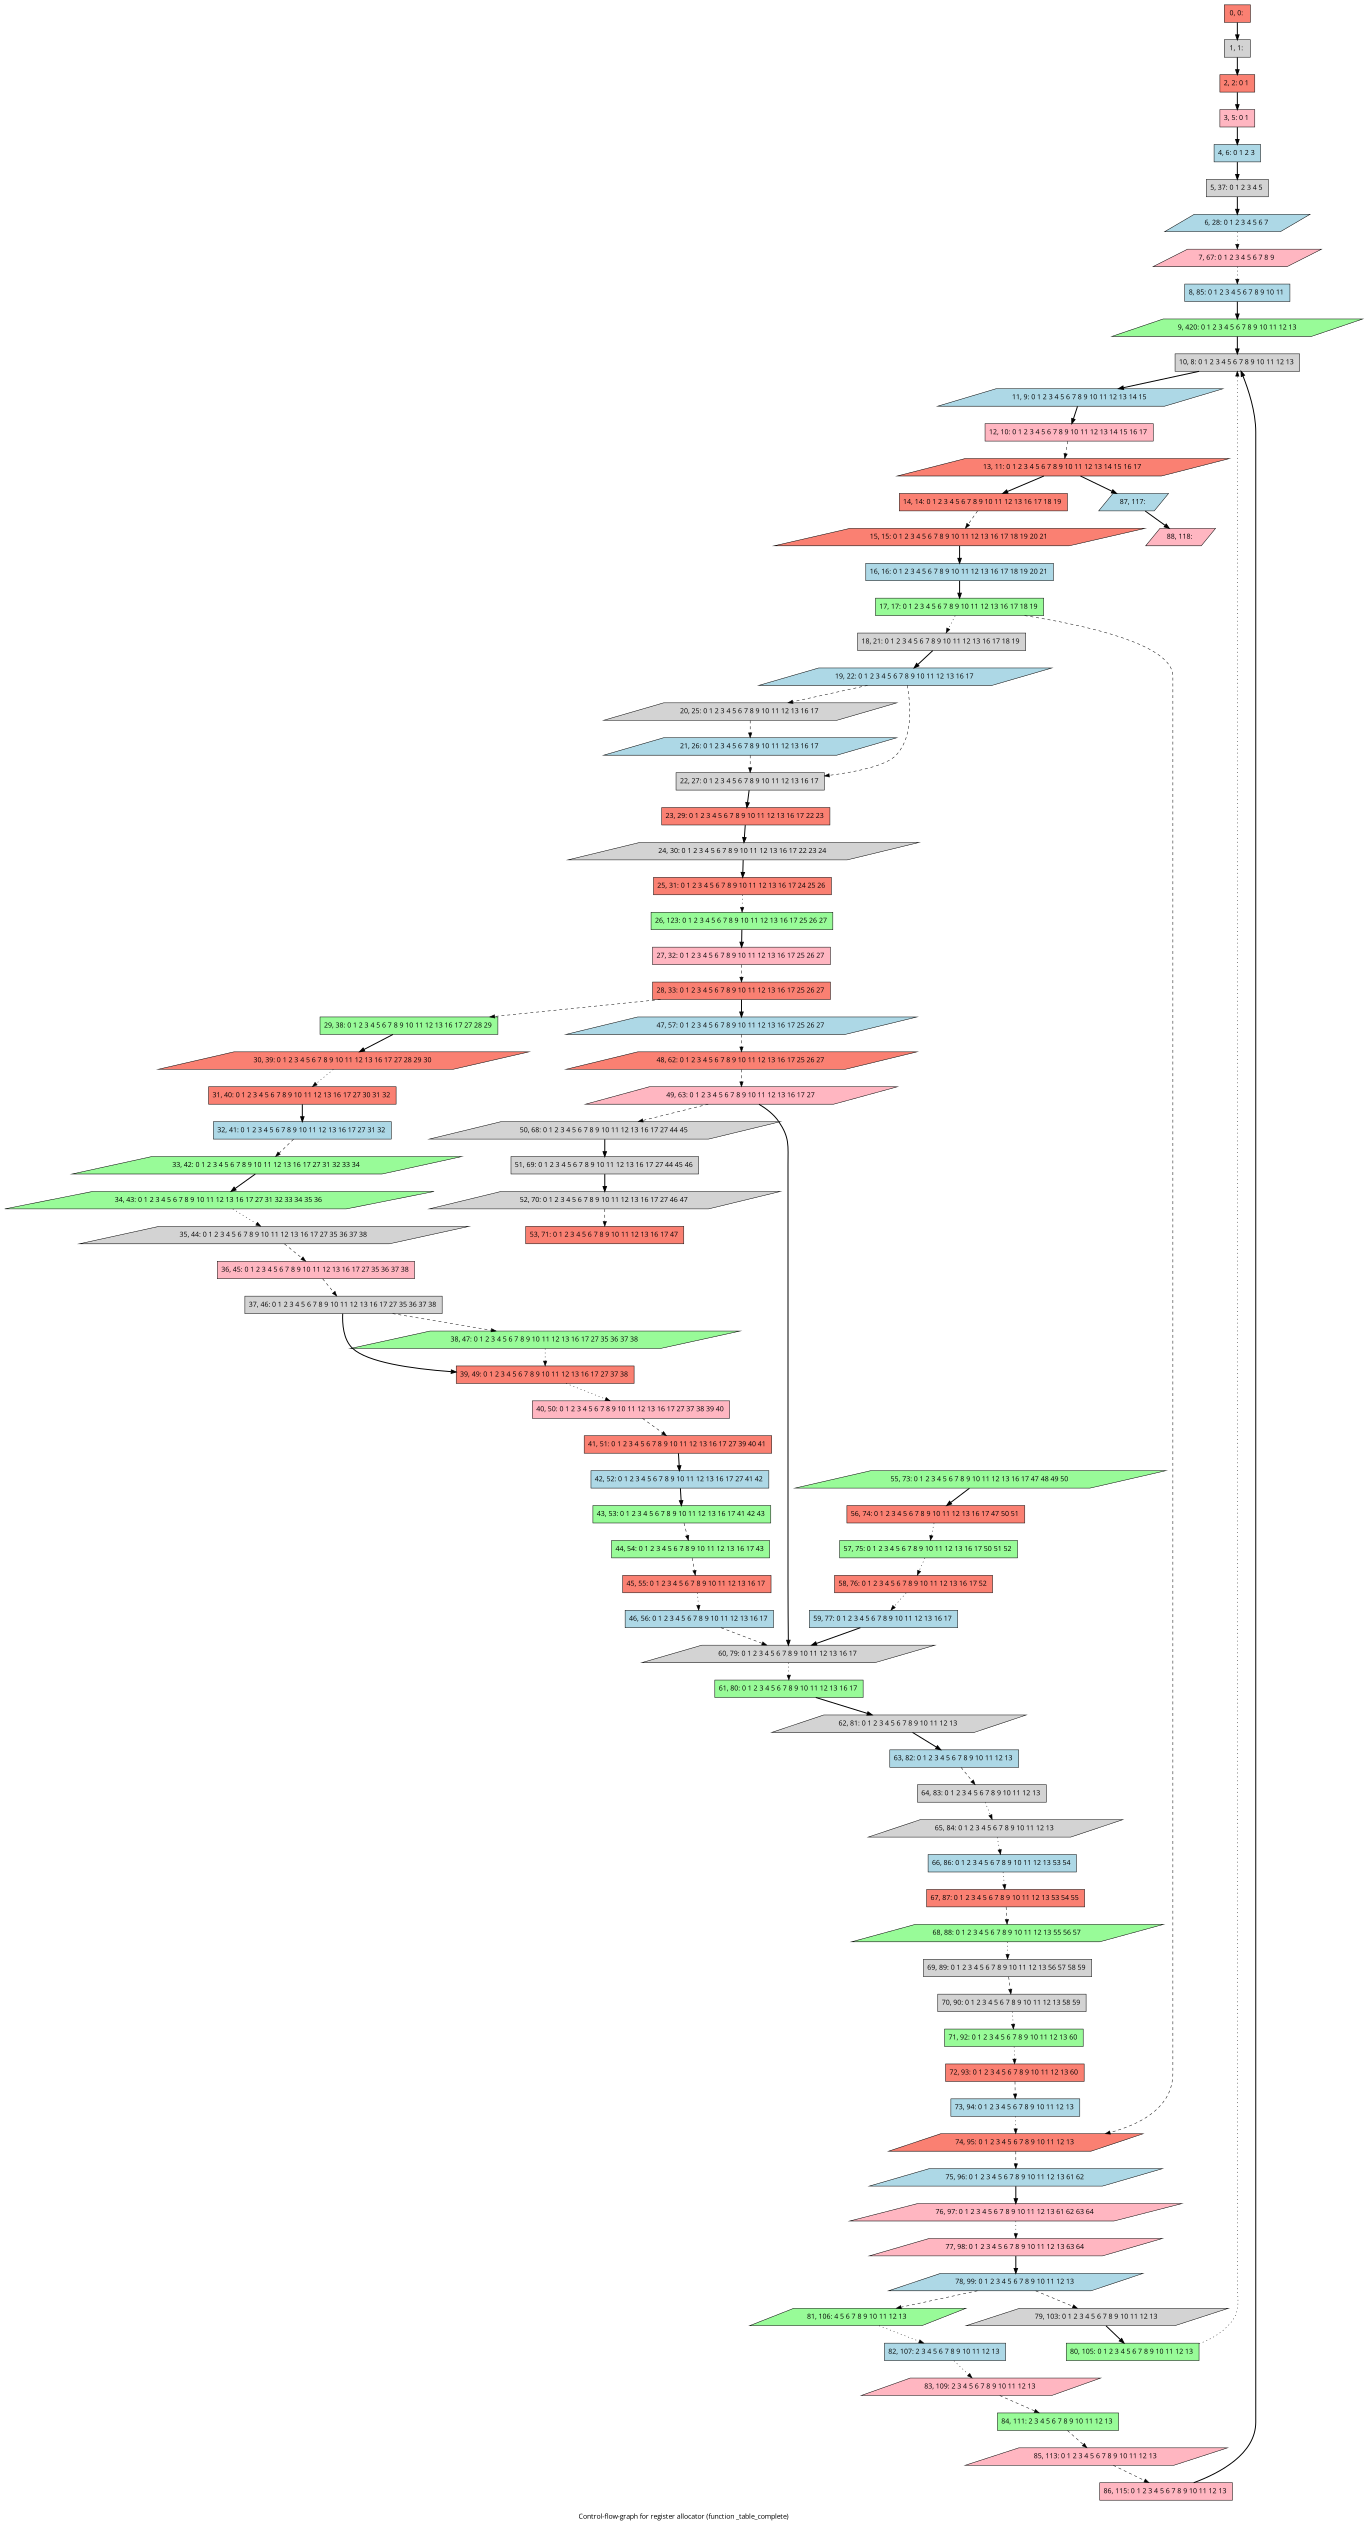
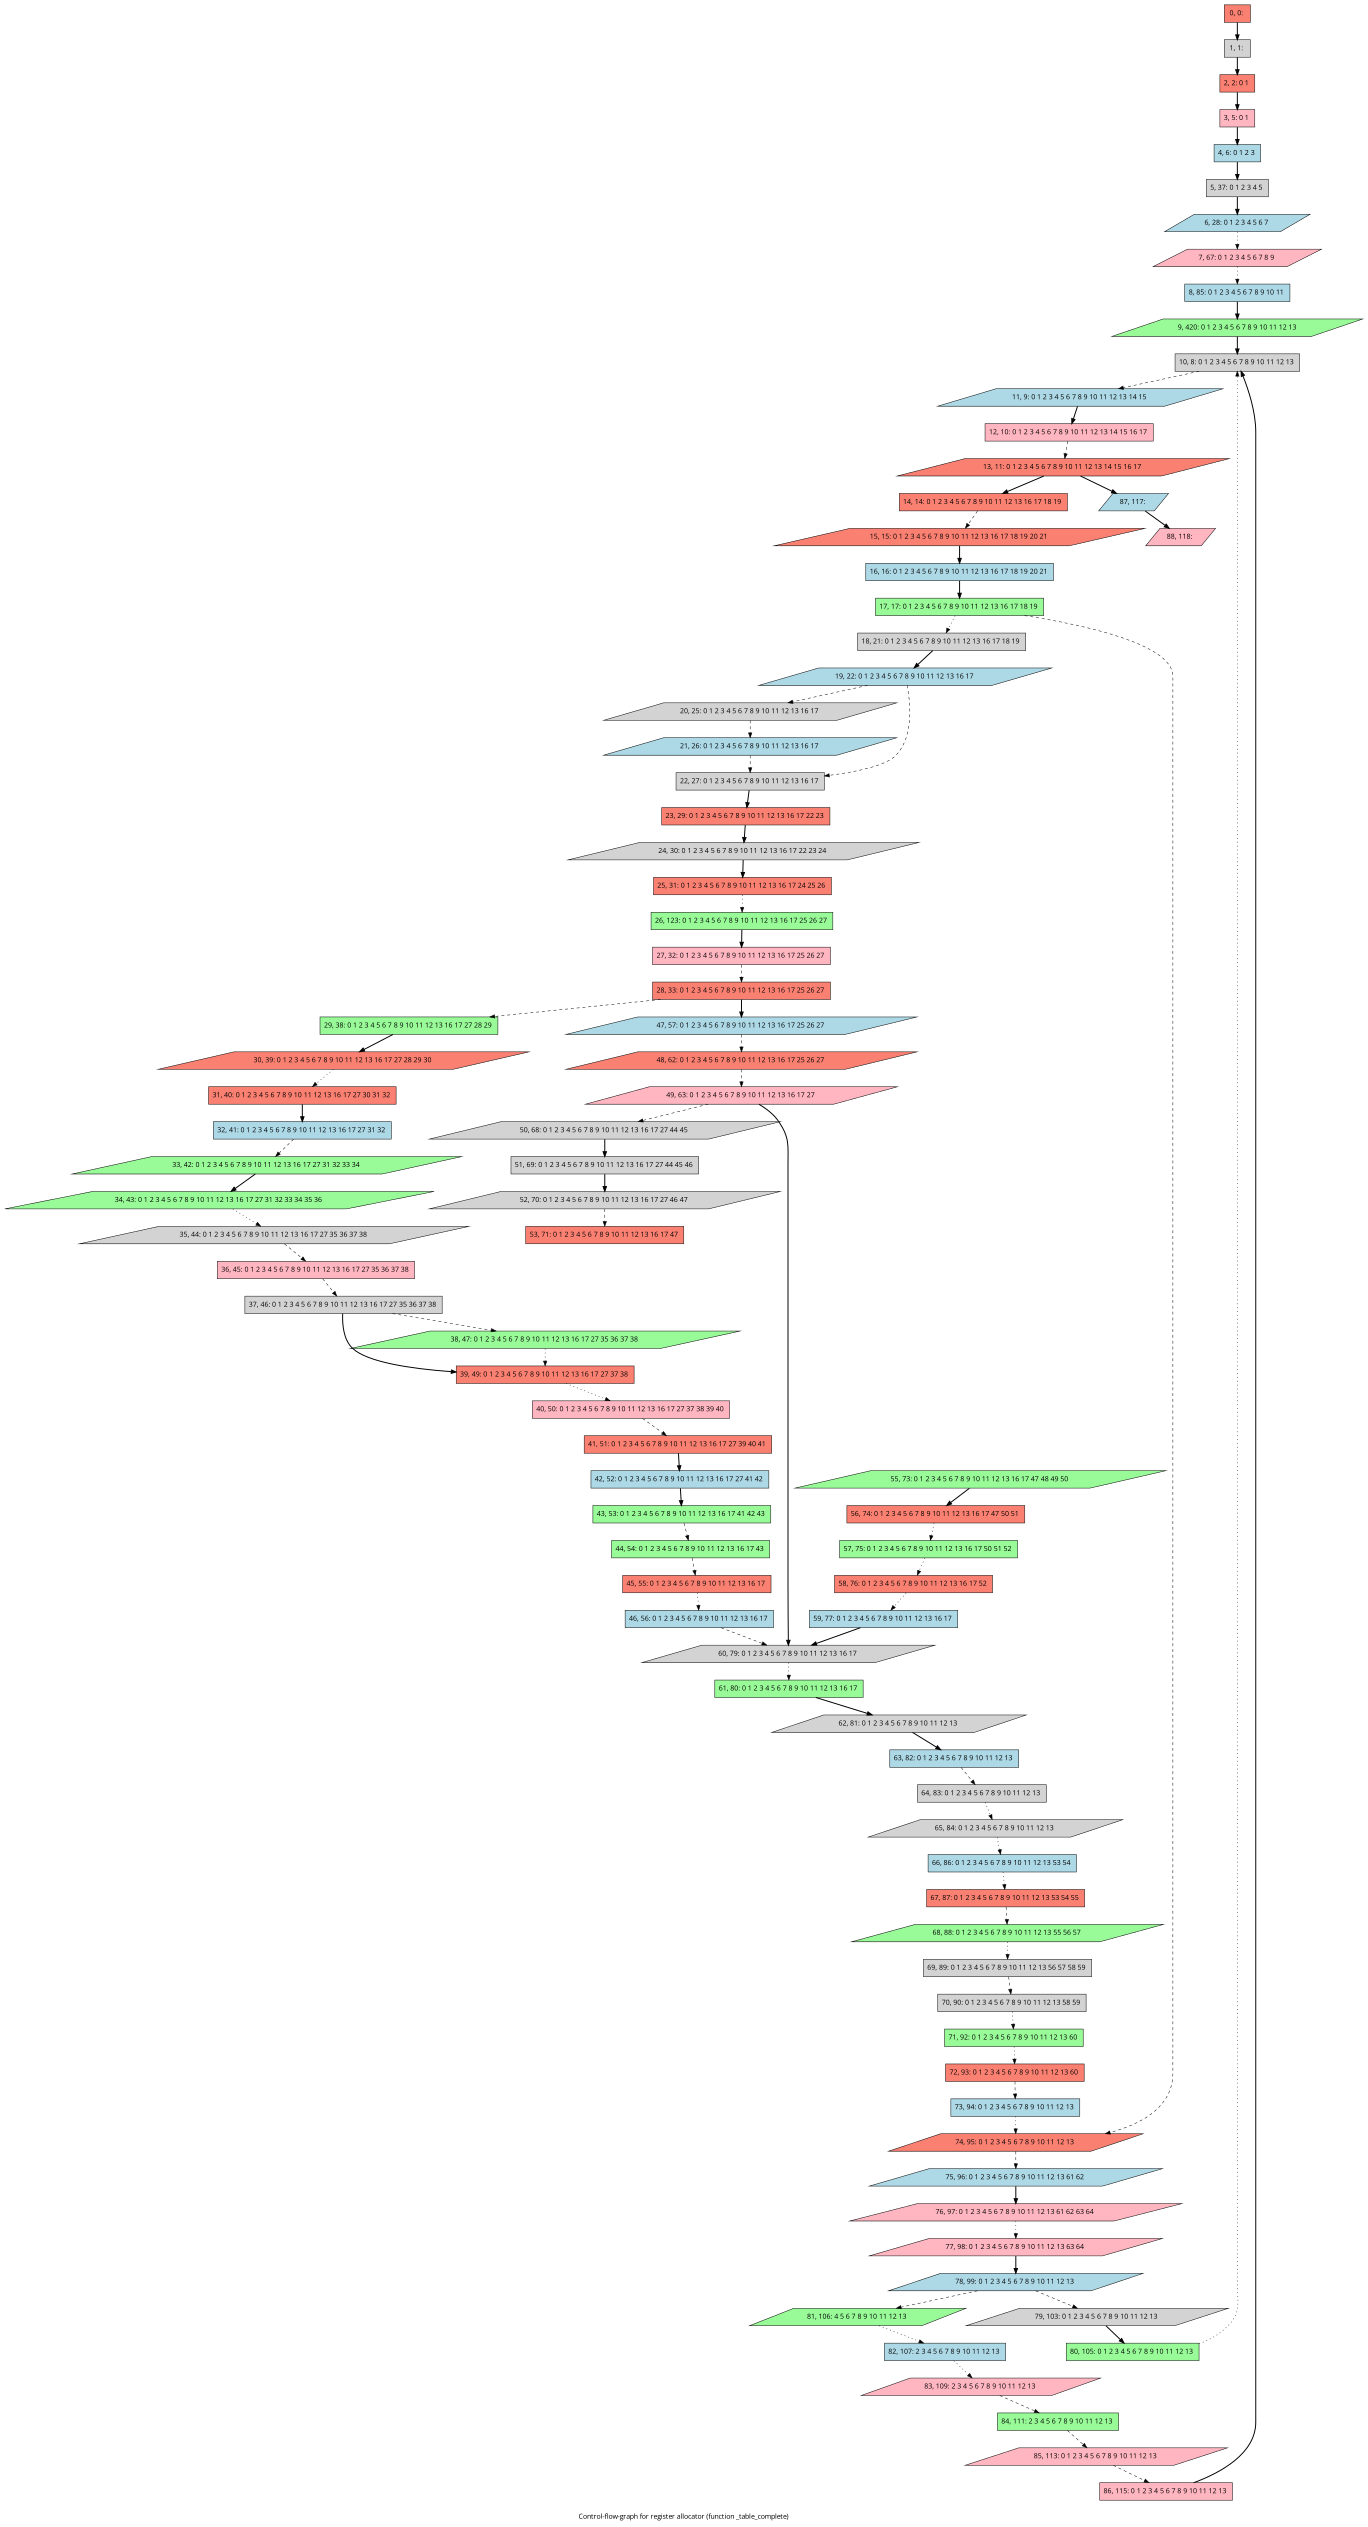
(1161, 379) -> (1161, 379)
